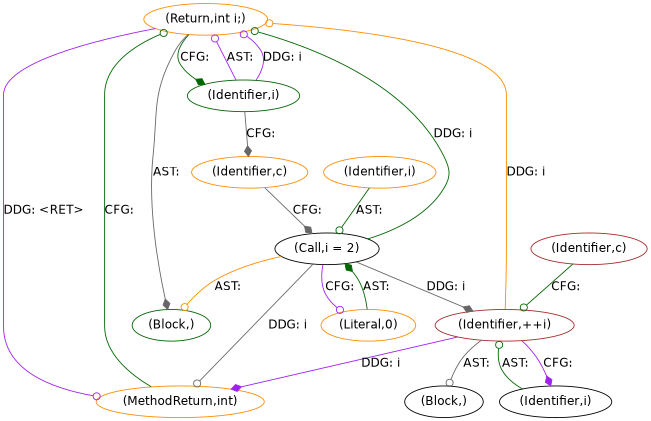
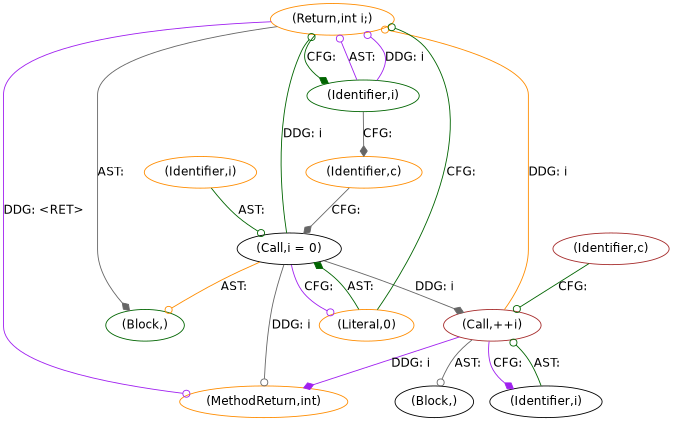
(105, 207) -> (445, 166)
(327, 249) -> (289, 249)
(505, 325) -> (492, 325)
